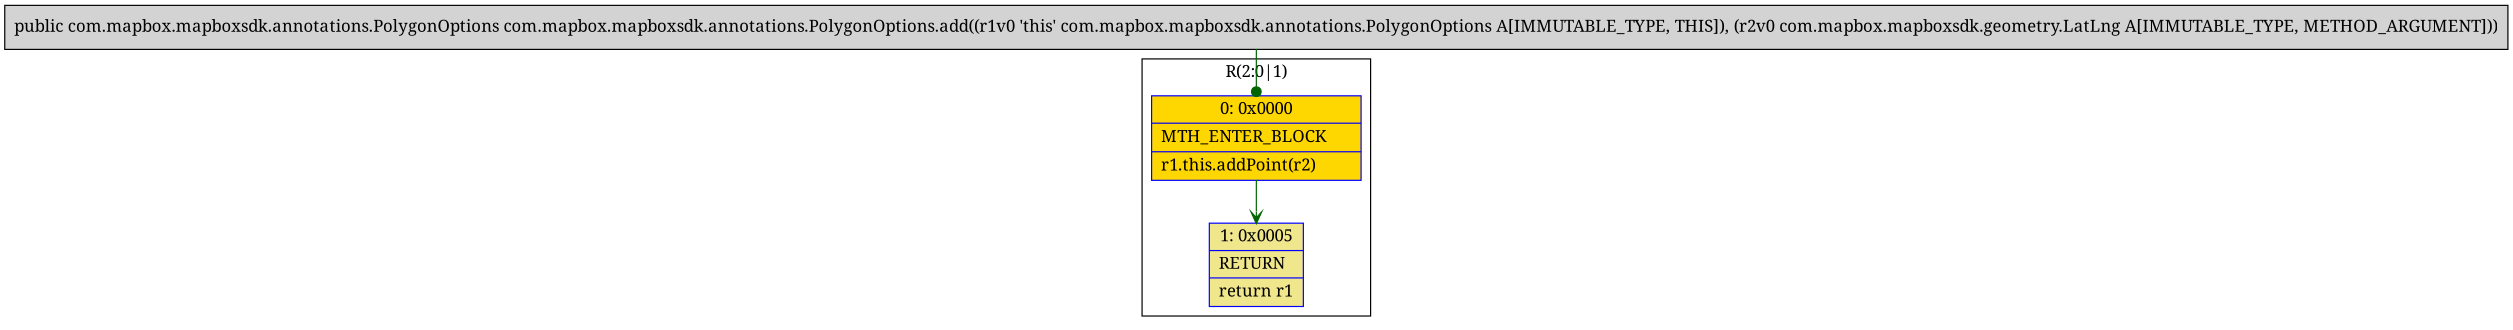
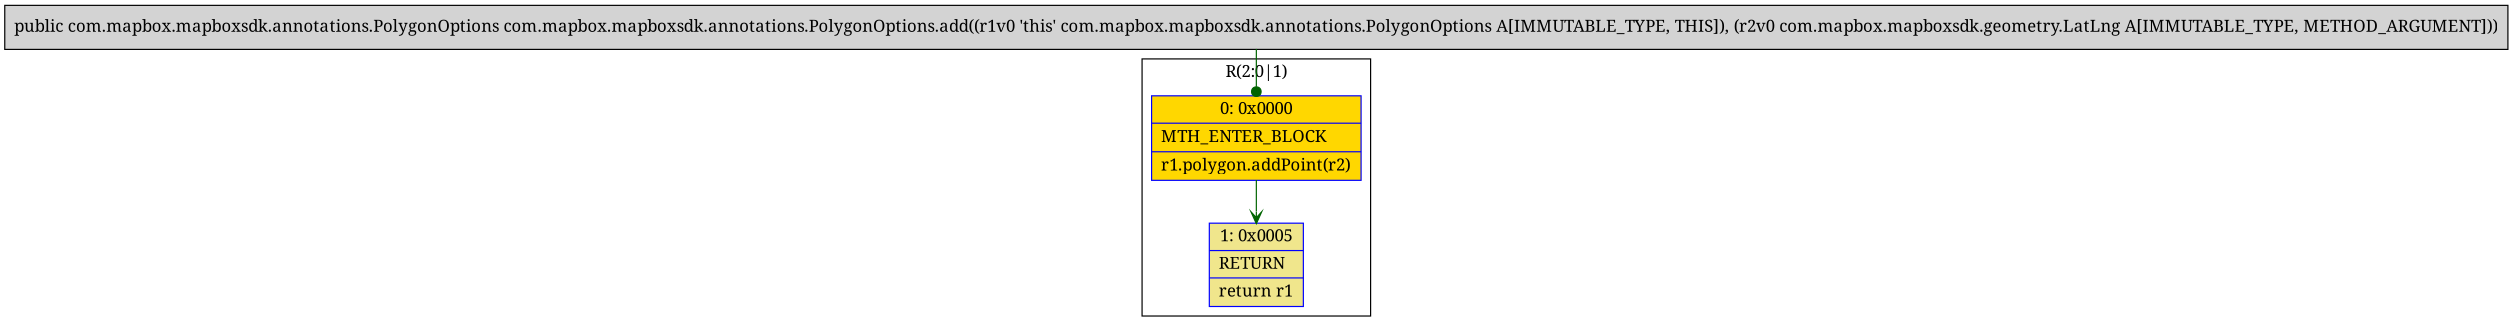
(1238, 165) -> (1256, 165)
